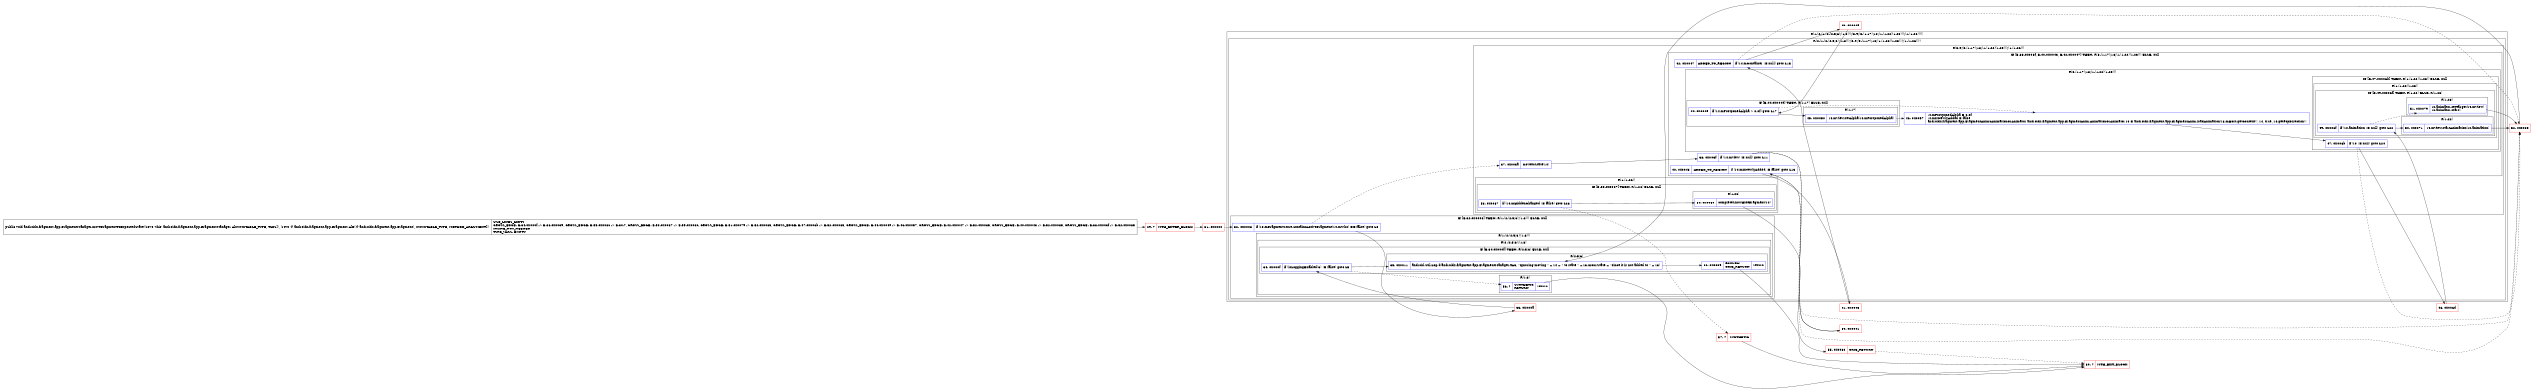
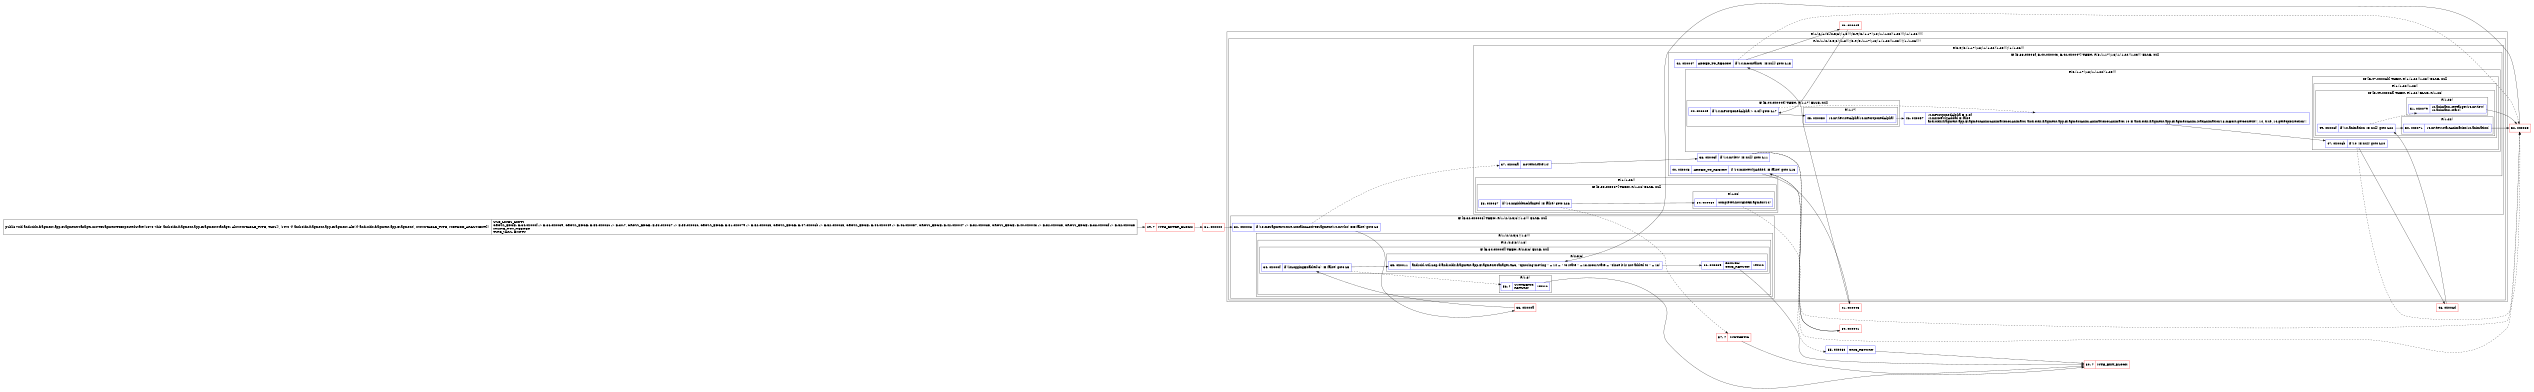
(1798, 255) -> (1798, 255)
(1851, 350) -> (1851, 350)
(1979, 357) -> (1979, 357)
